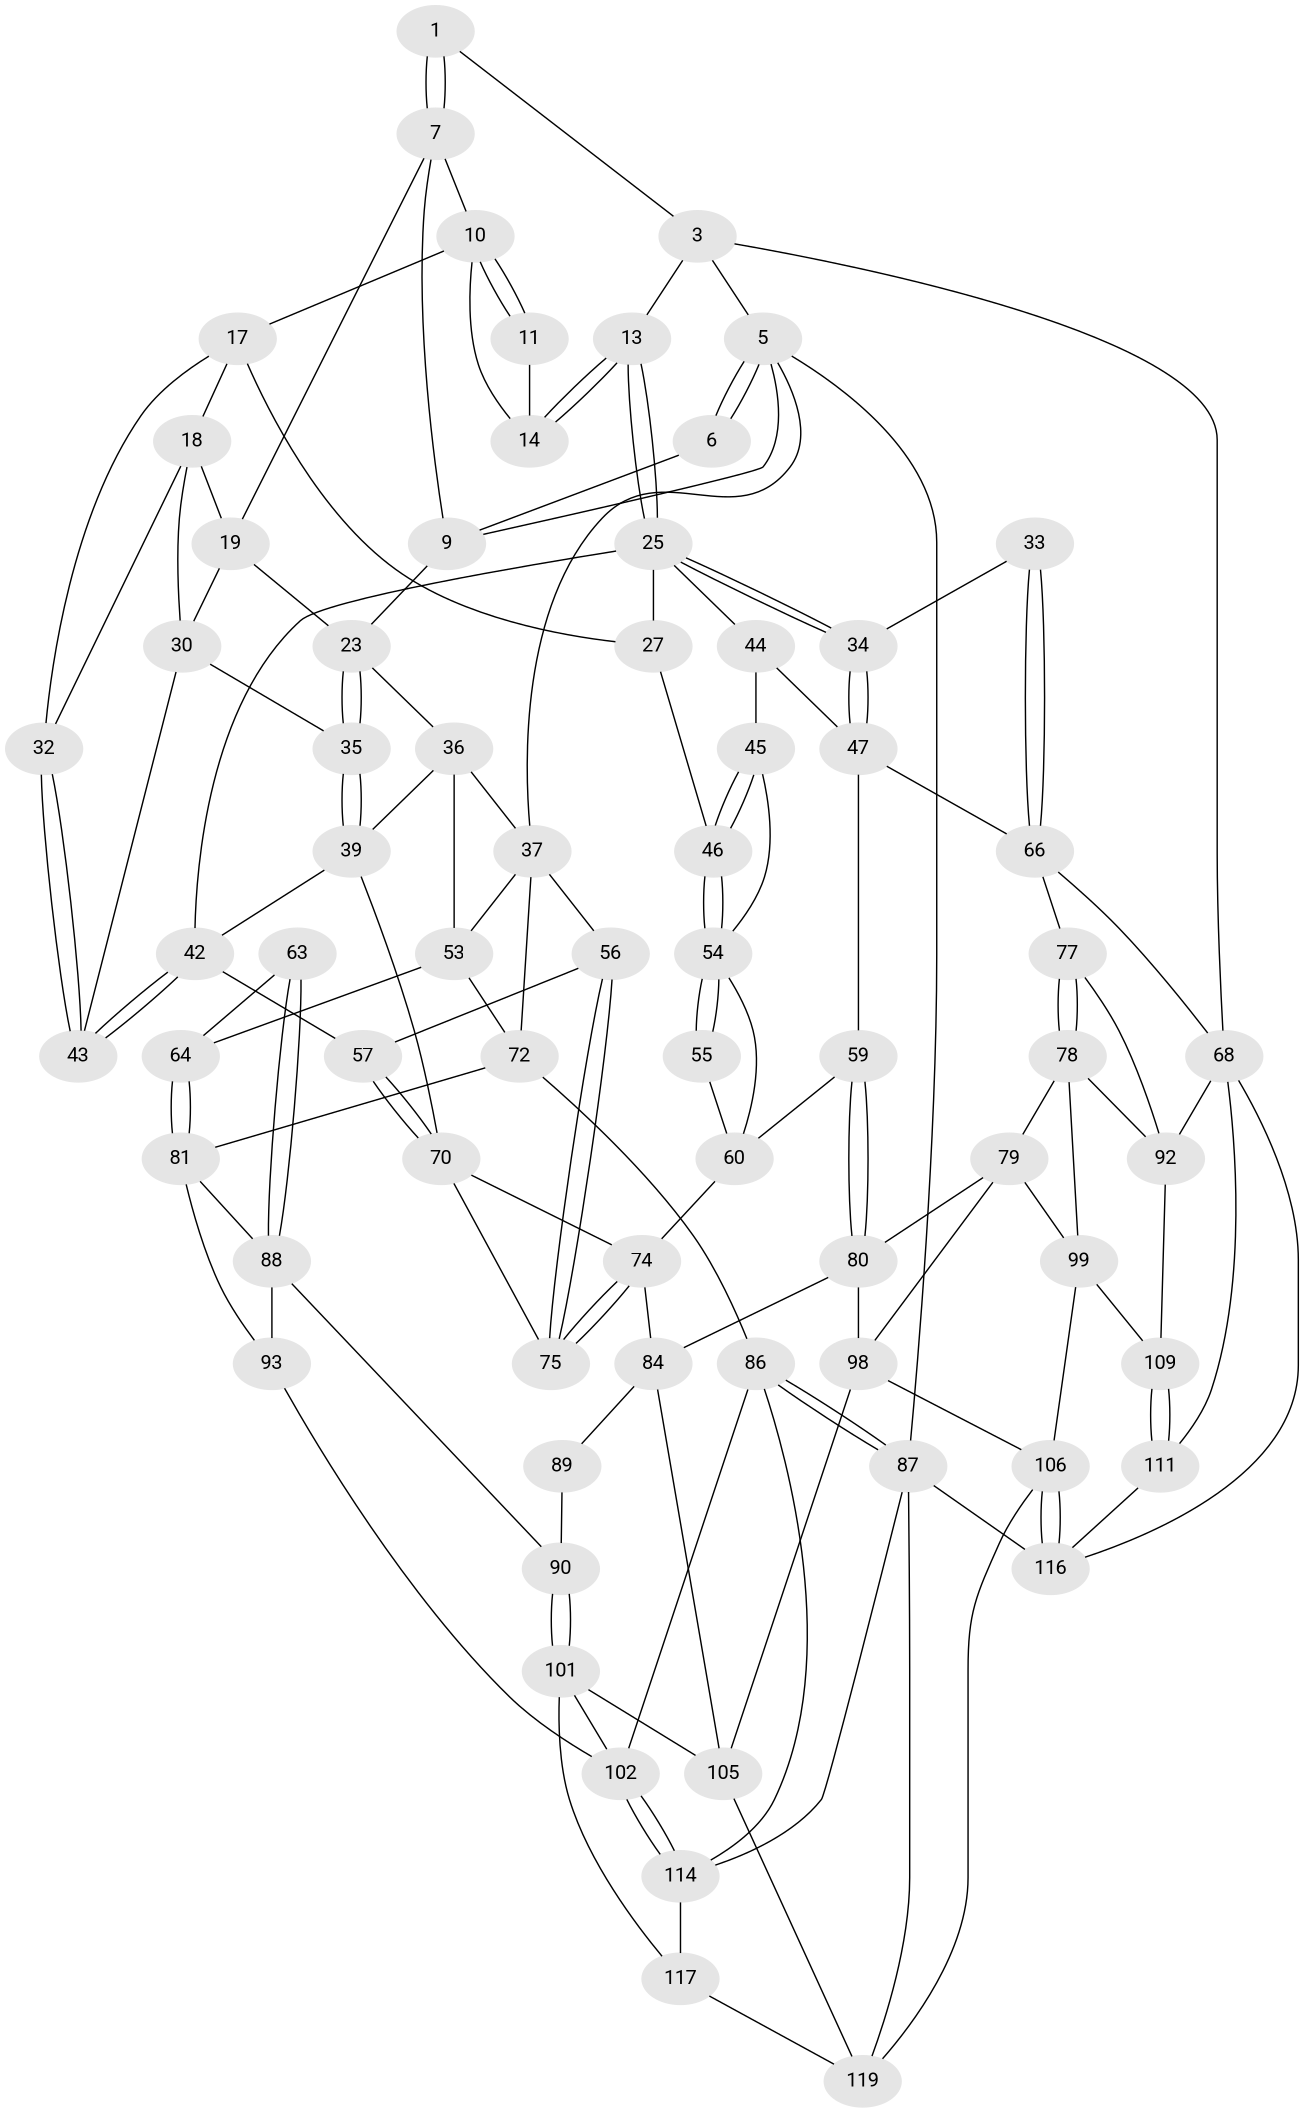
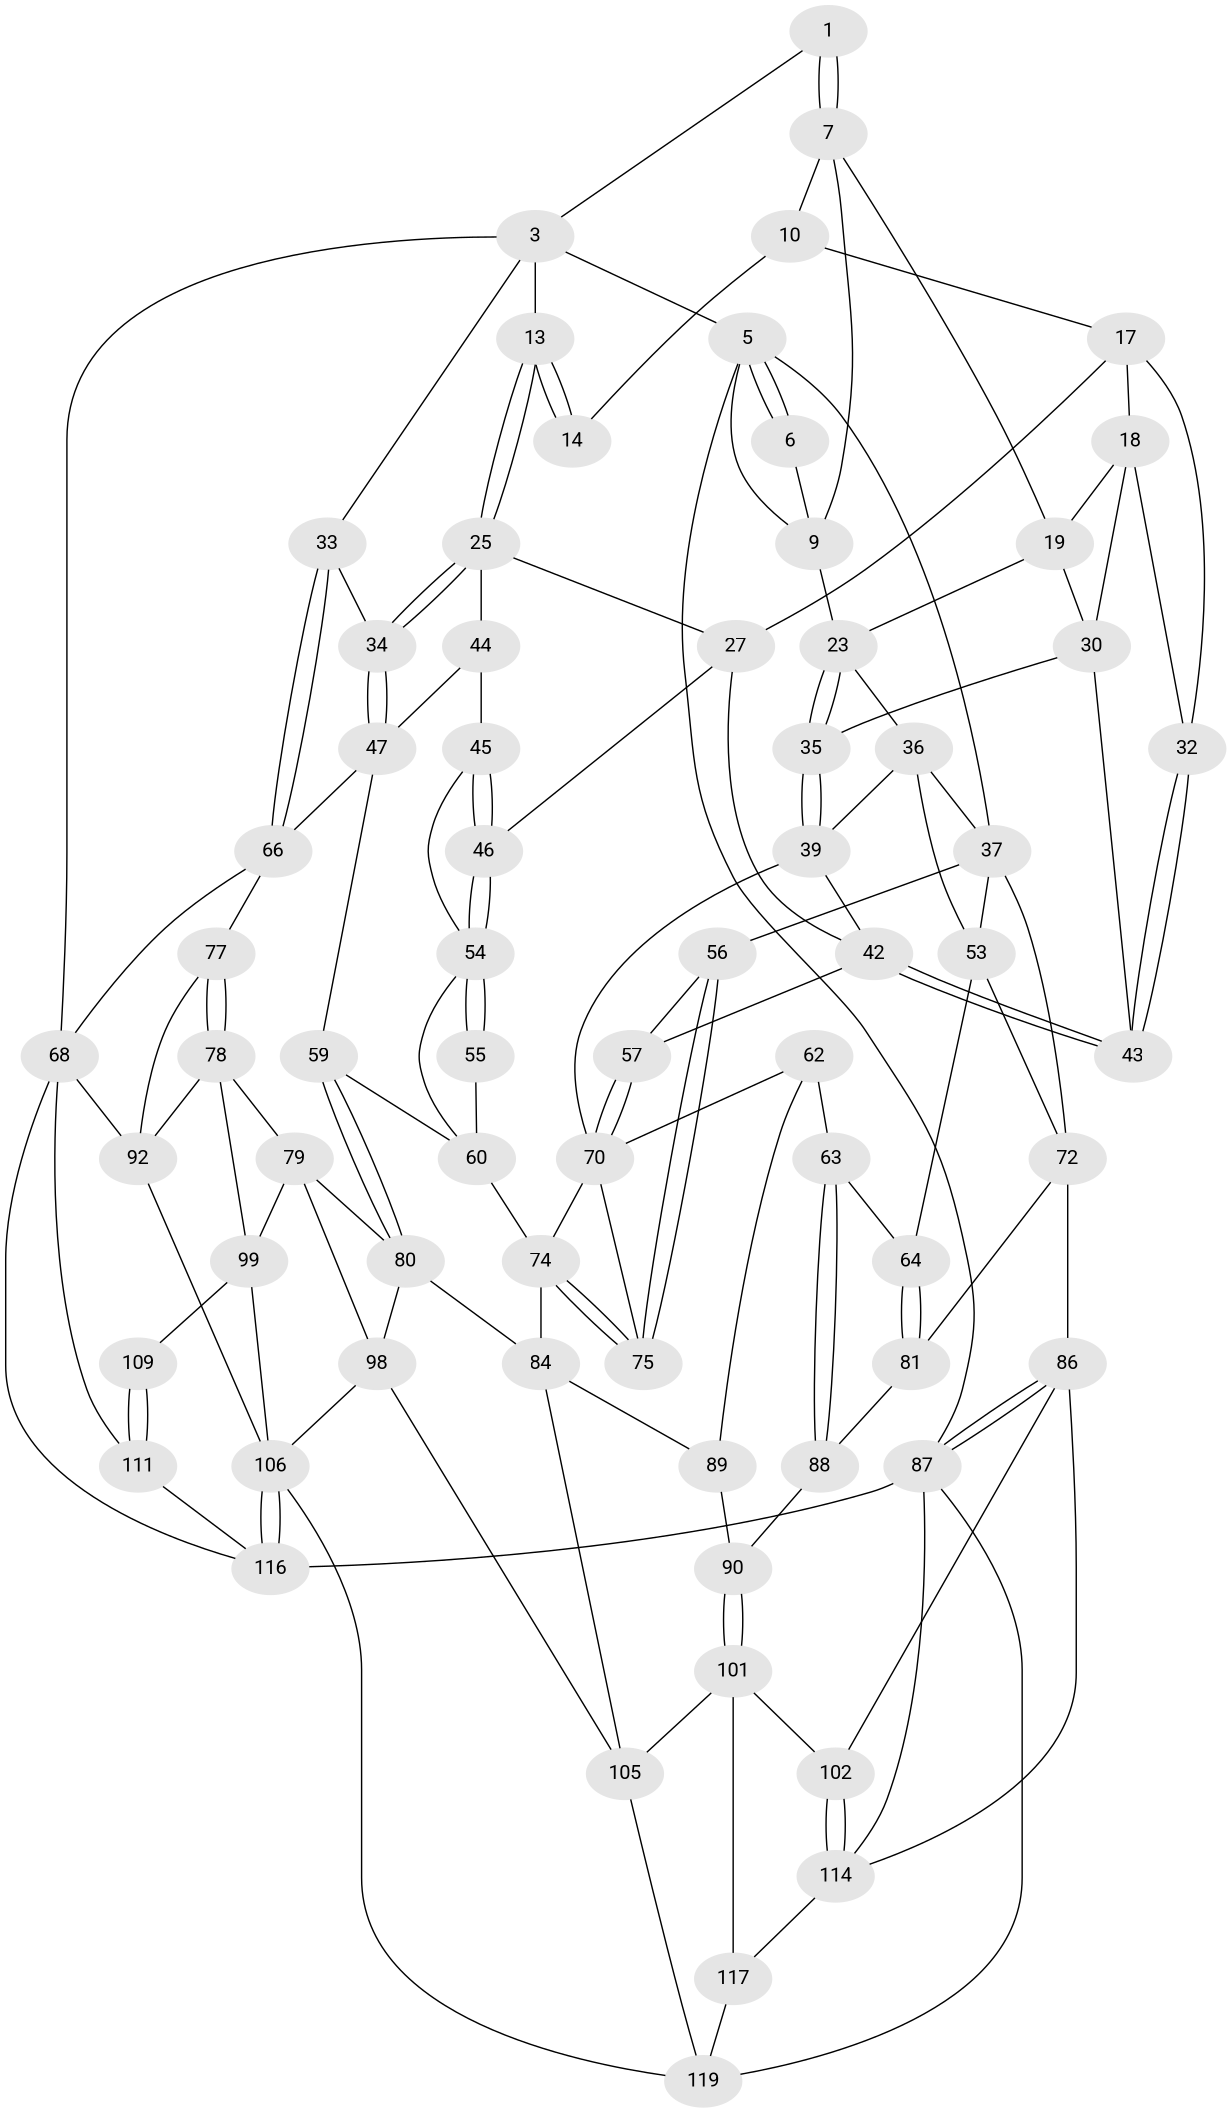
(530, 339) -> none
none -> (431, 390)
(297, 624) -> (740, 828)
none -> (814, 1056)
(1163, 1261) -> (207, 1319)
(272, 1364) -> none
